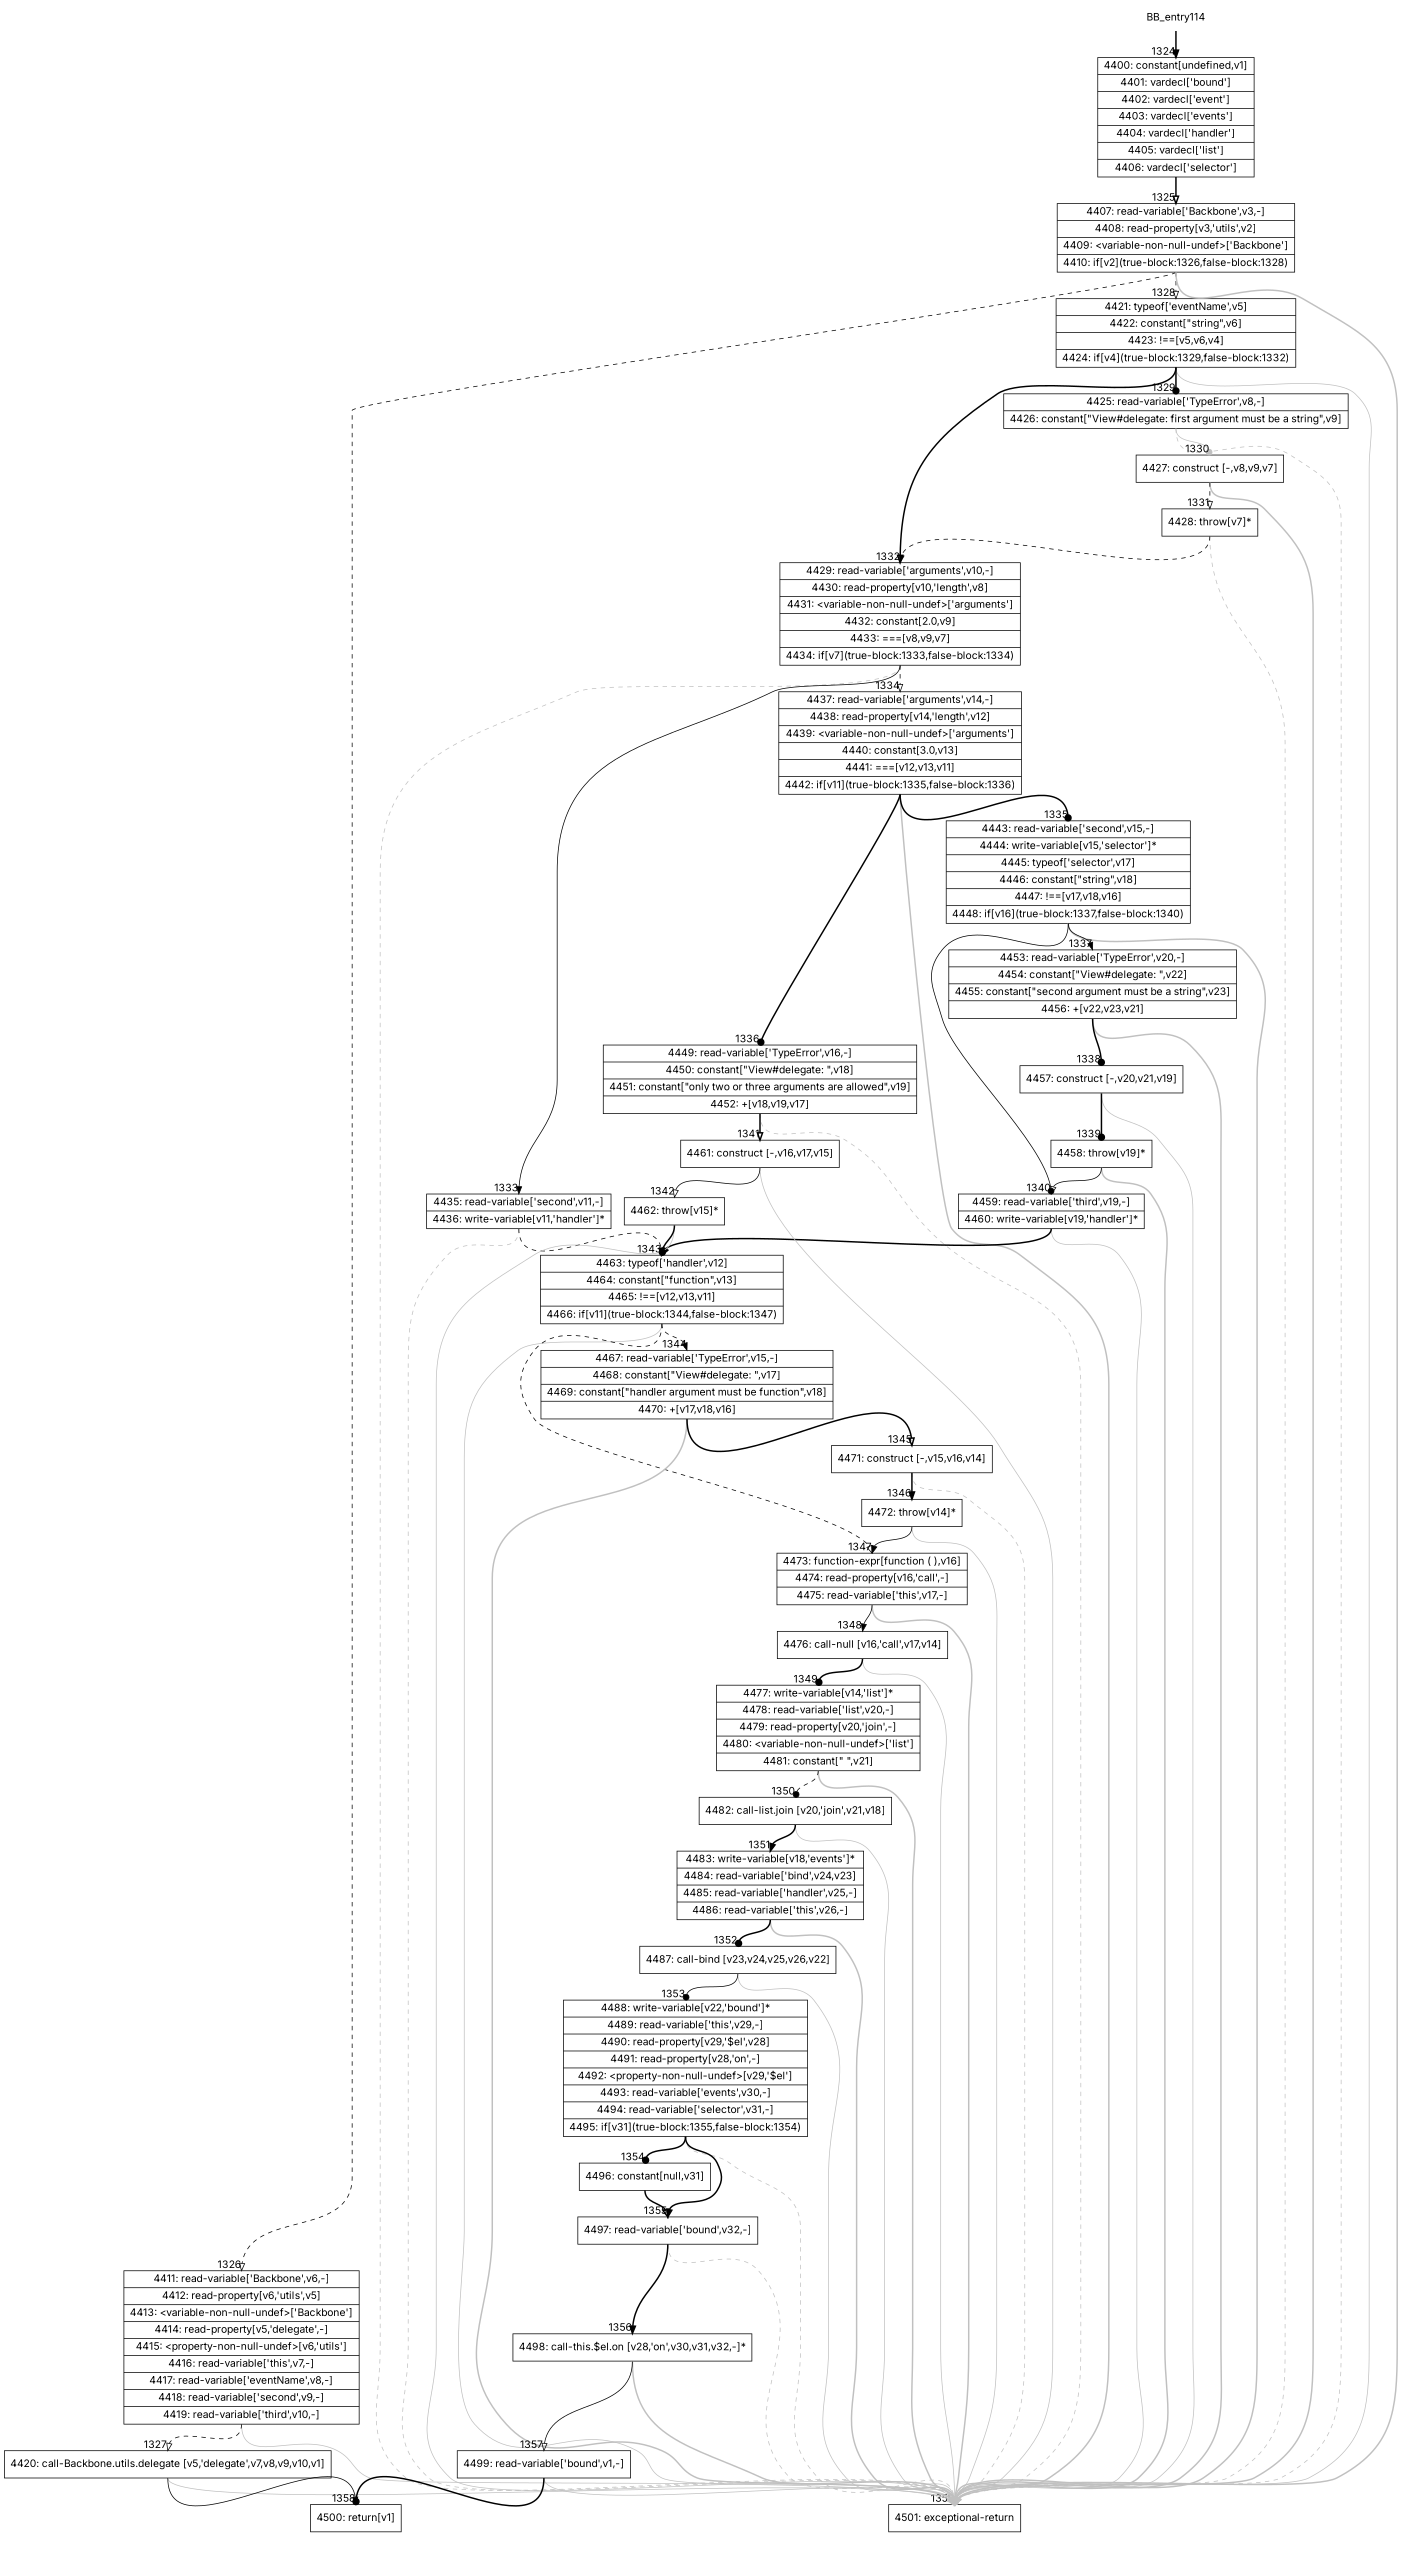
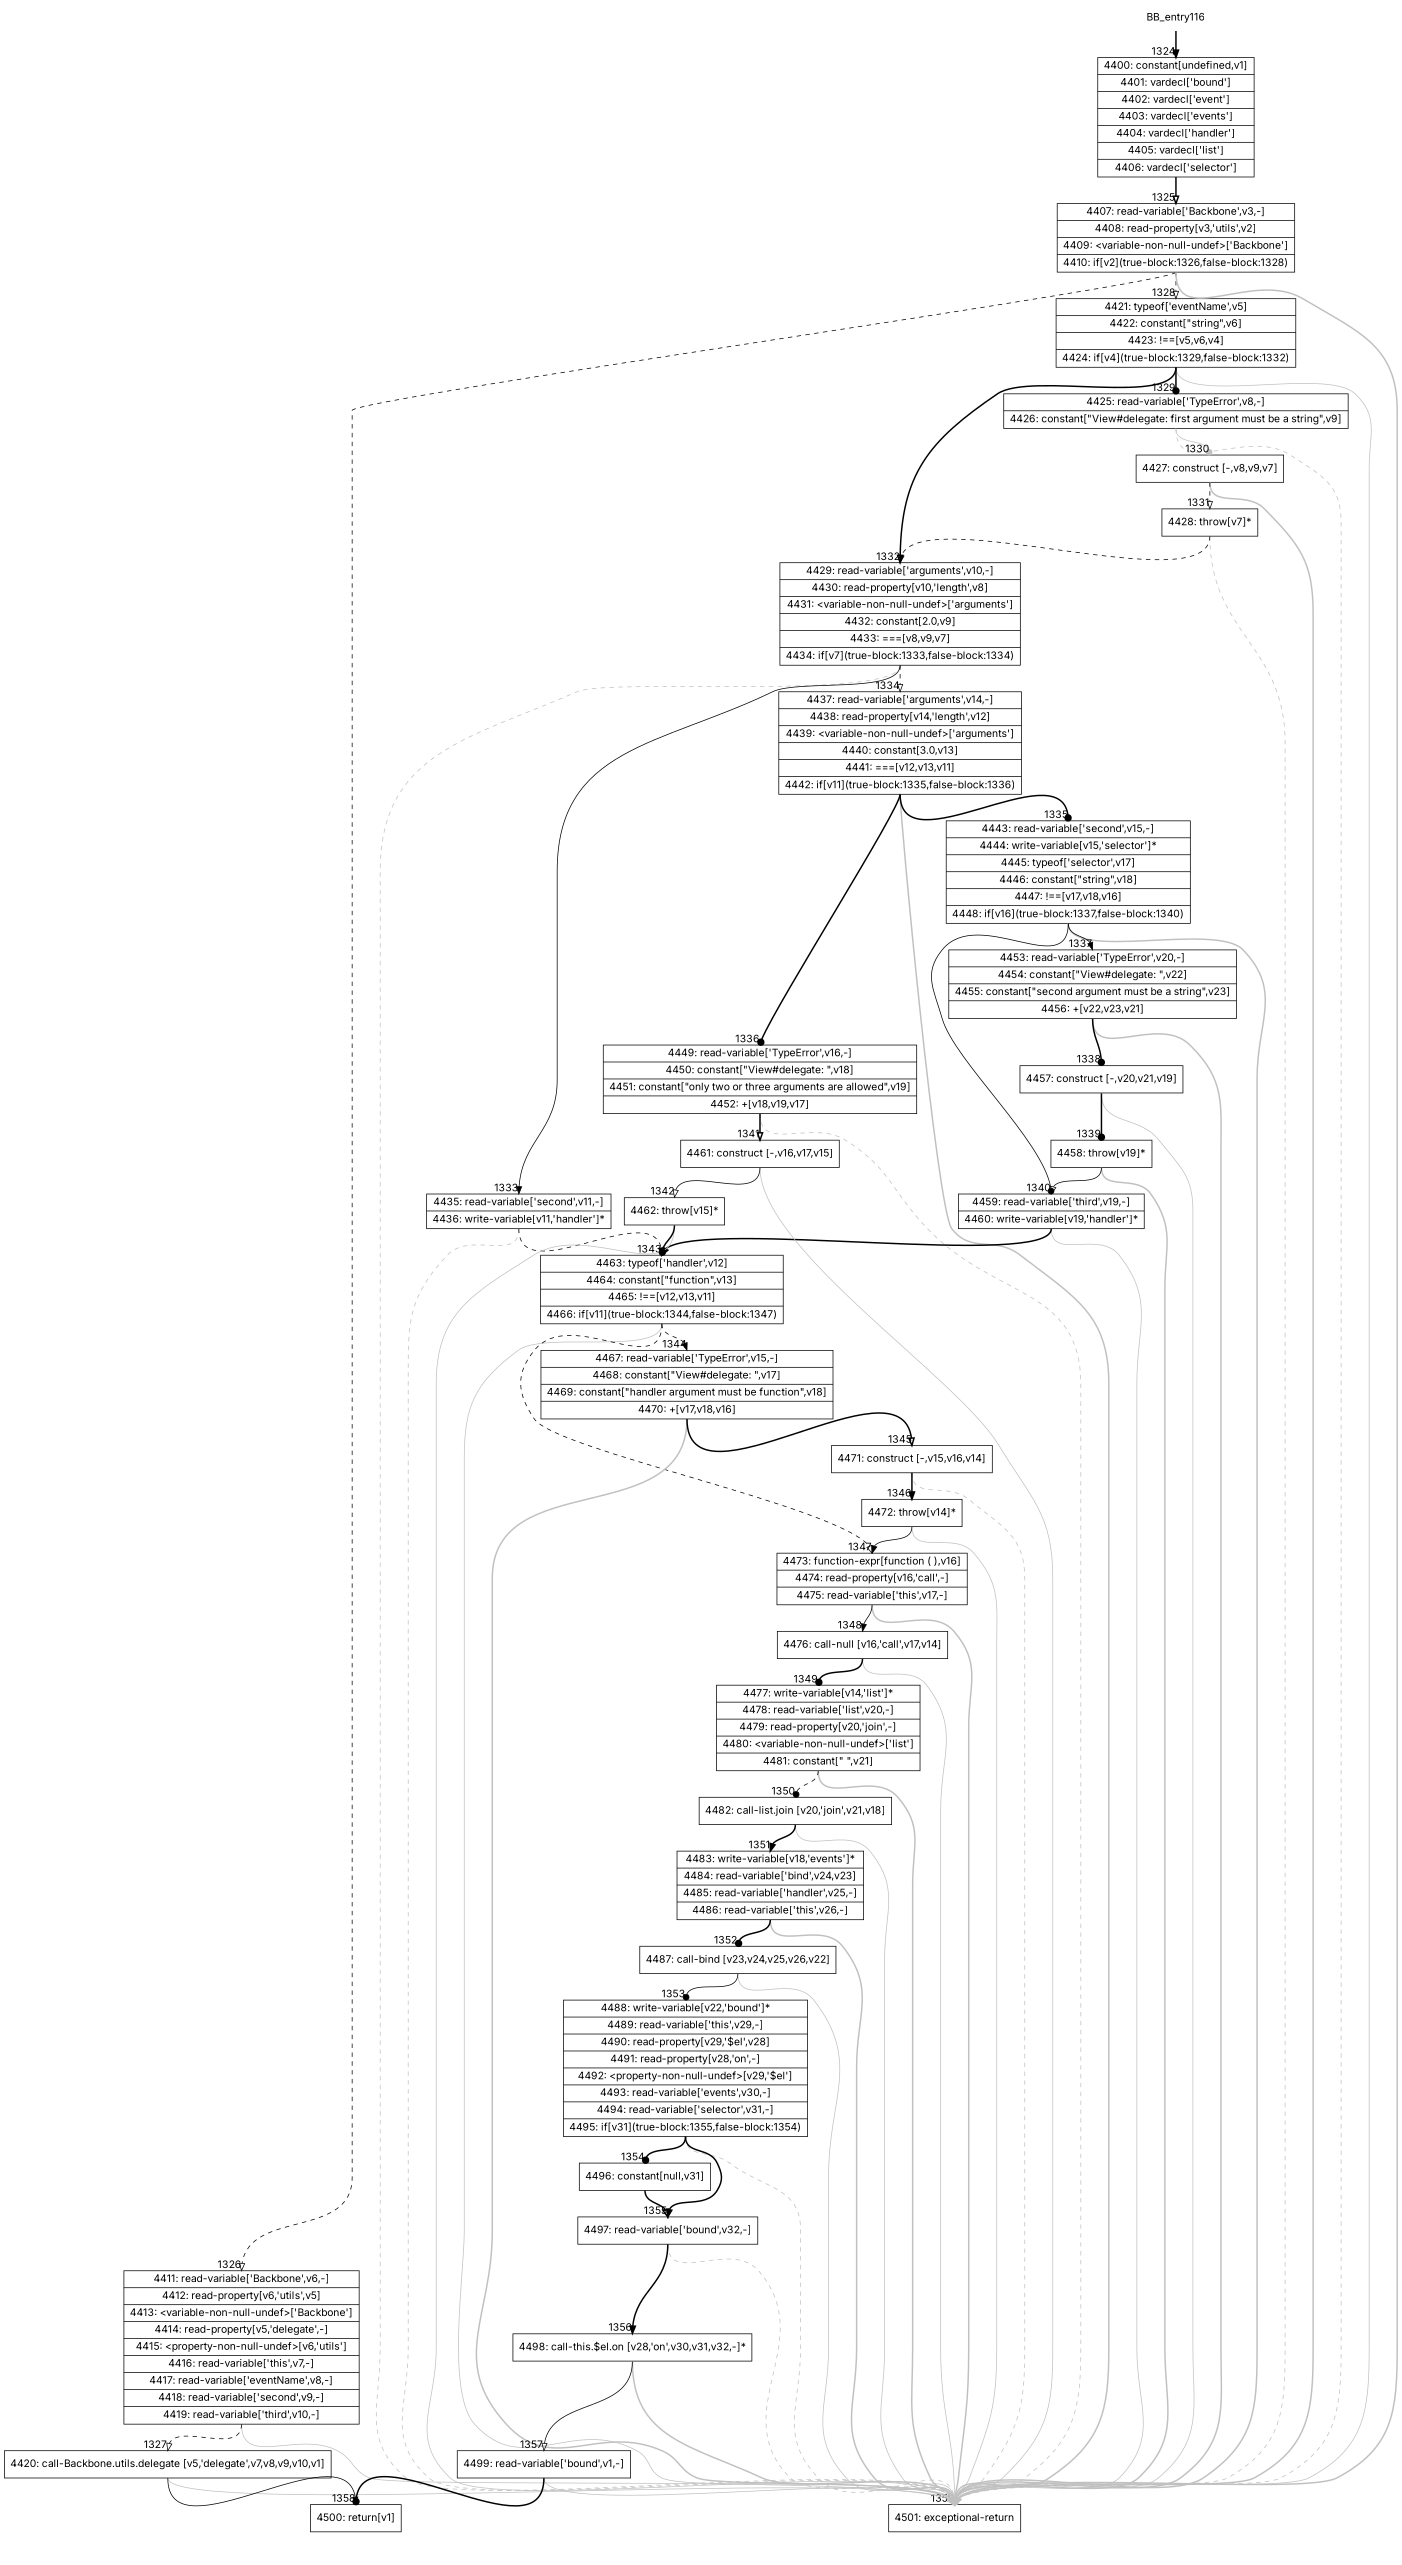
(1176, 18) -> (1176, 18)
